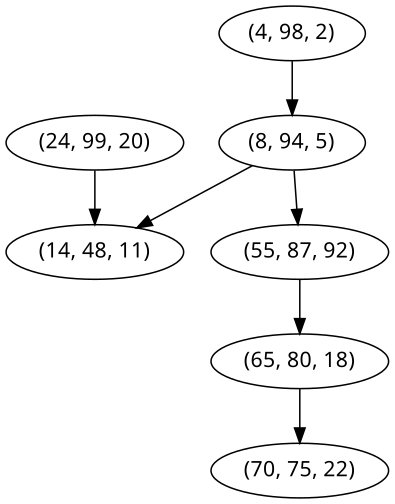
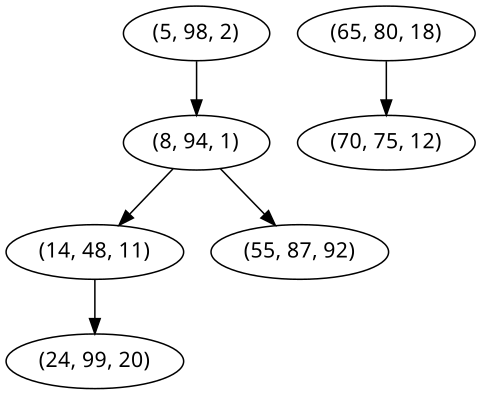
(292, 33) -> (197, 33)
(292, 143) -> (197, 143)
(95, 190) -> (95, 299)
(300, 299) -> none
(300, 471) -> (386, 143)
